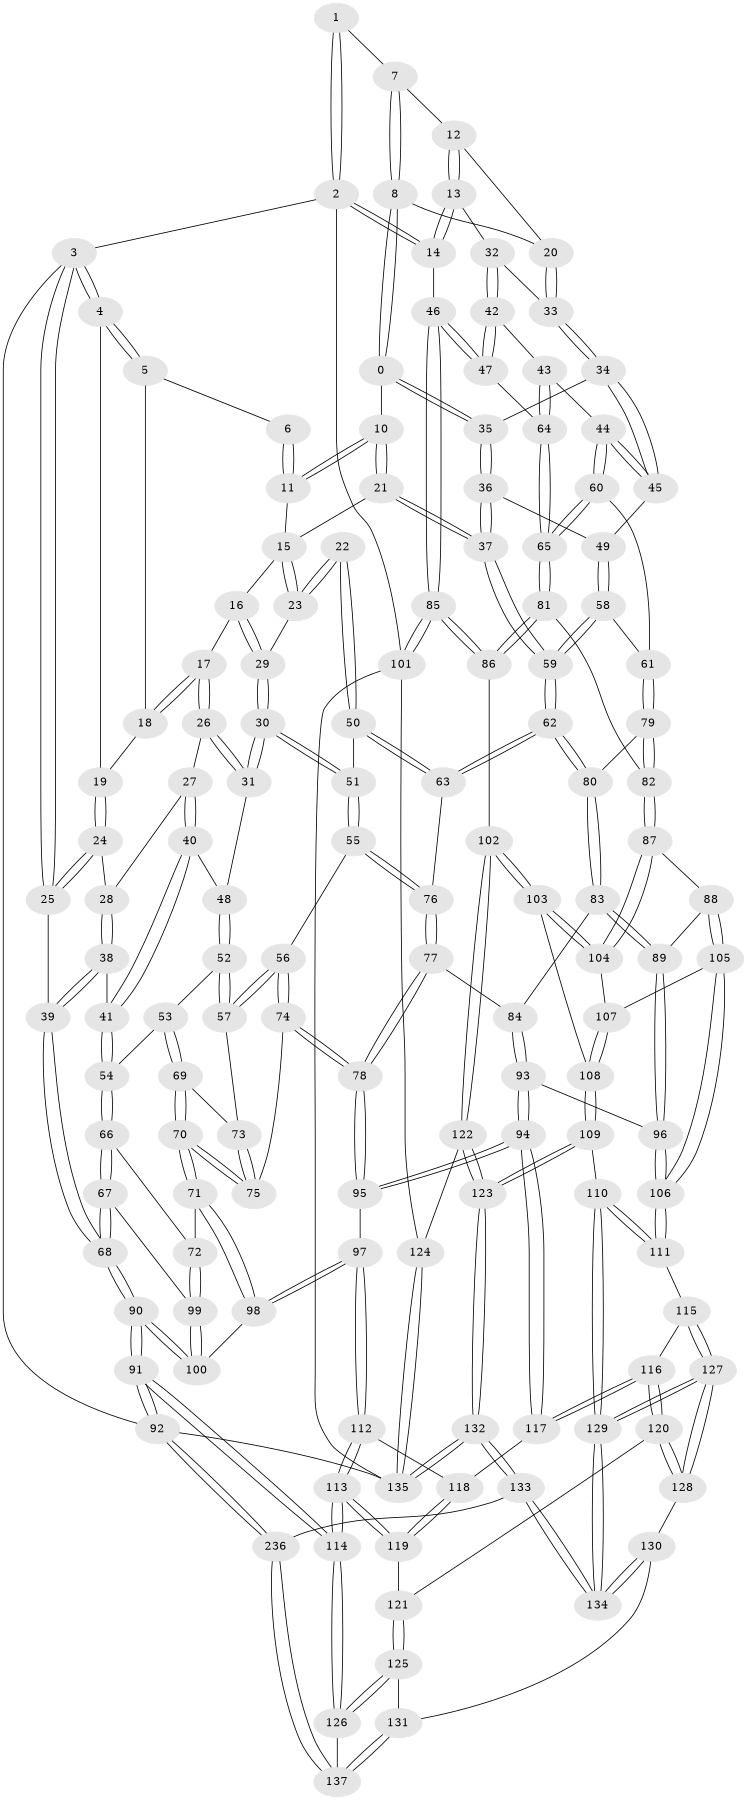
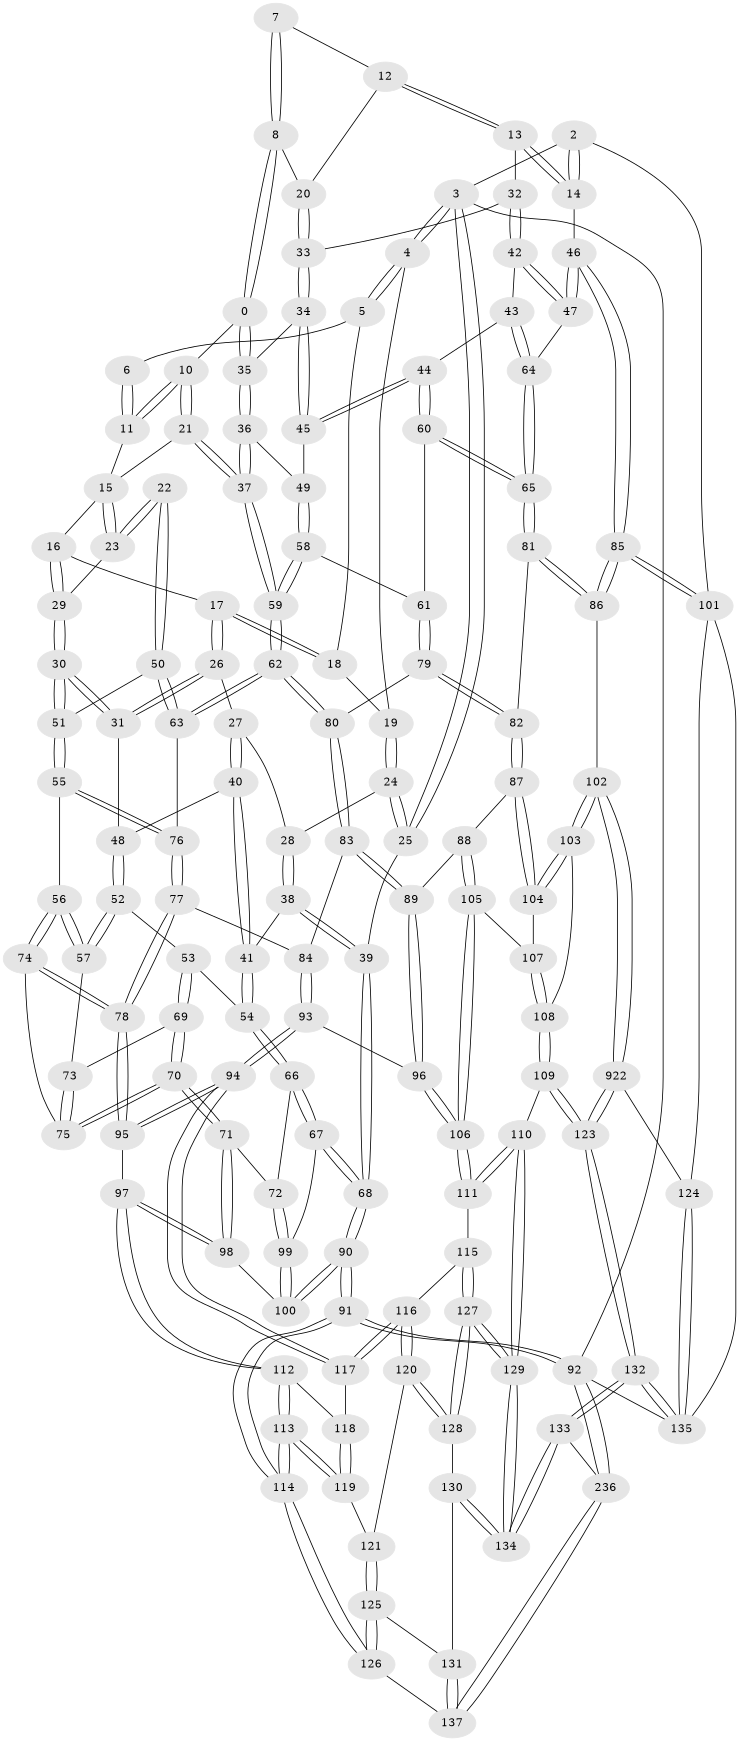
(336, 18) -> none
(463, 1135) -> (617, 1076)
